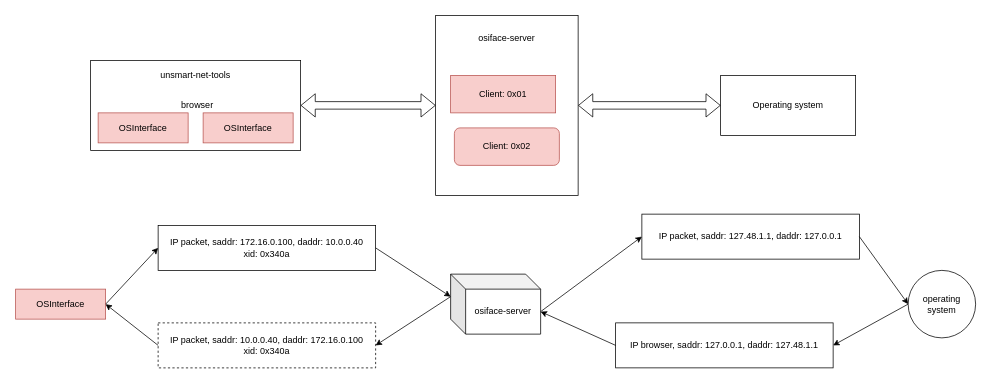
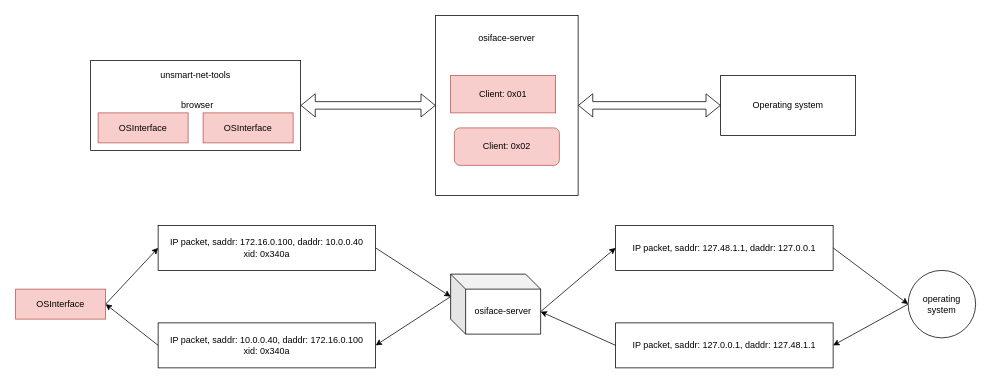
(750, 237) -> (724, 248)
(267, 345) -> (267, 345)
(724, 345) -> (724, 345)
